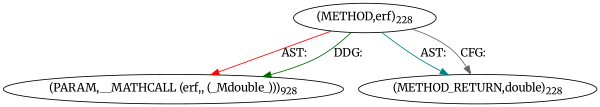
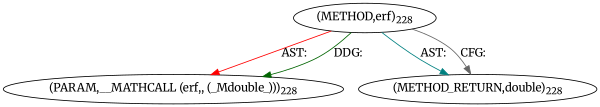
(289, 88) -> (289, 88)
